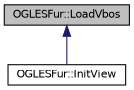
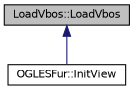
(67, 15) -> (67, 15)
